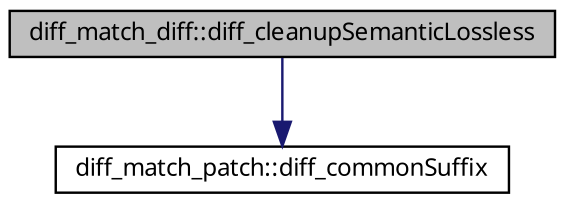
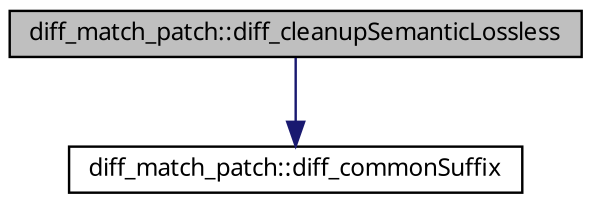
(282, 34) -> (296, 34)
